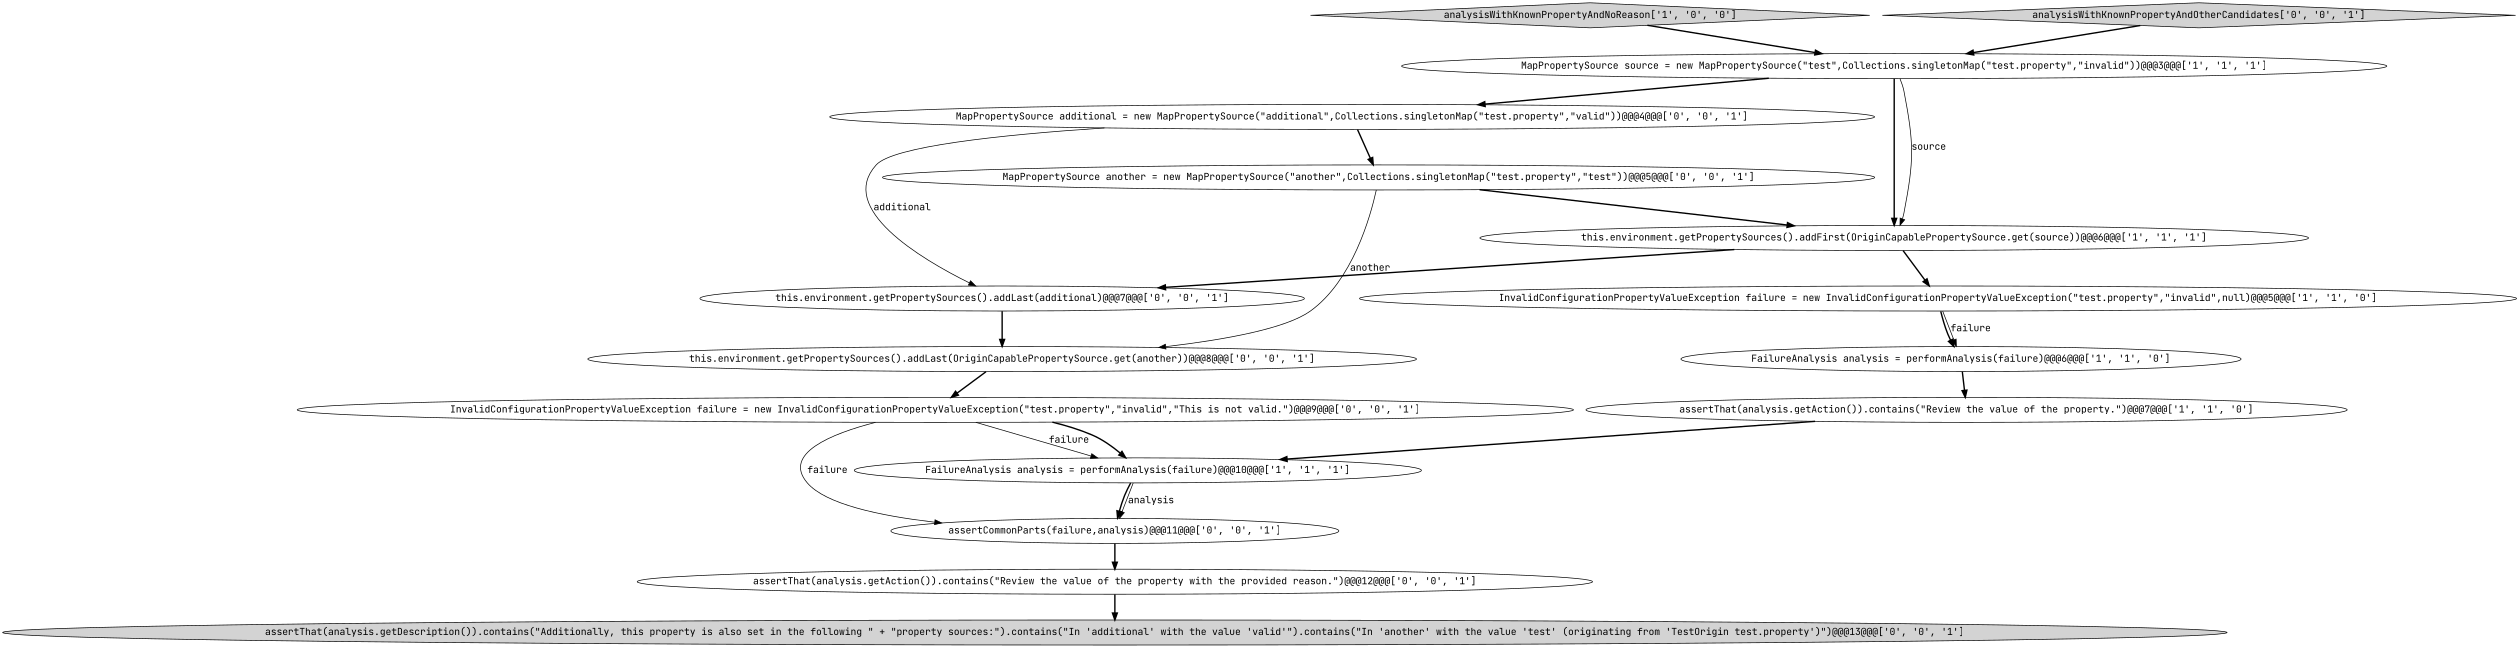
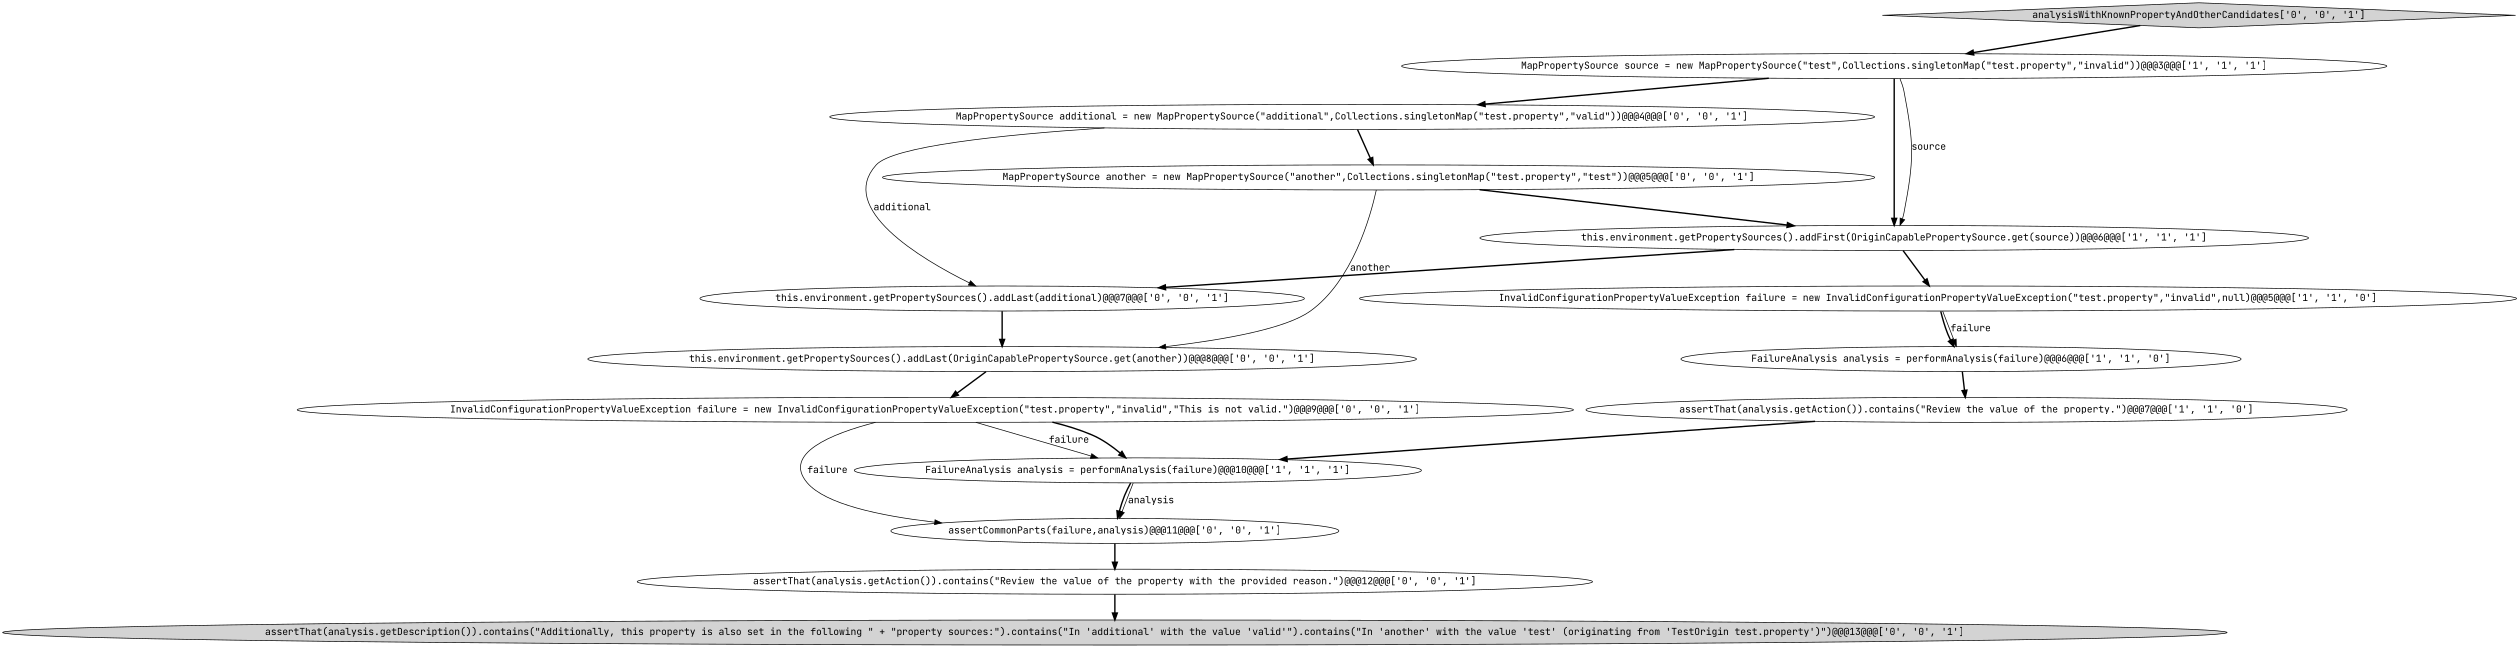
(1590, 15) -> none
